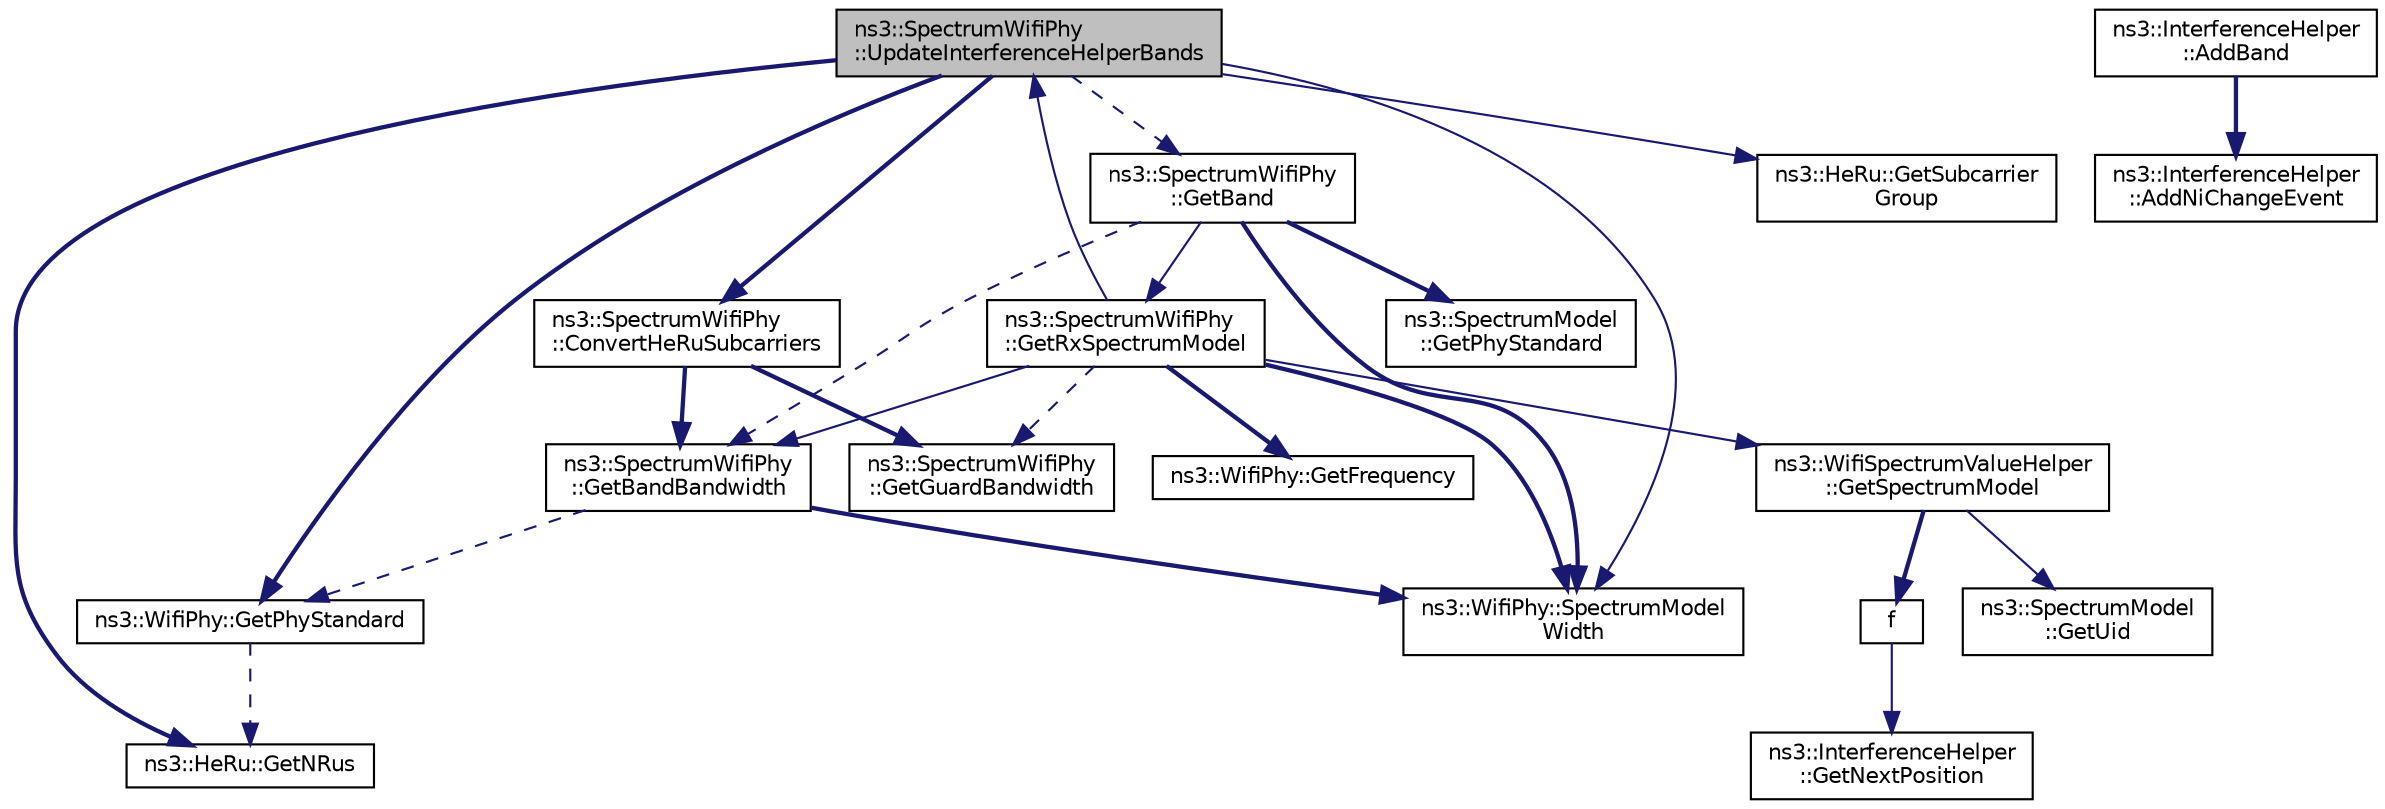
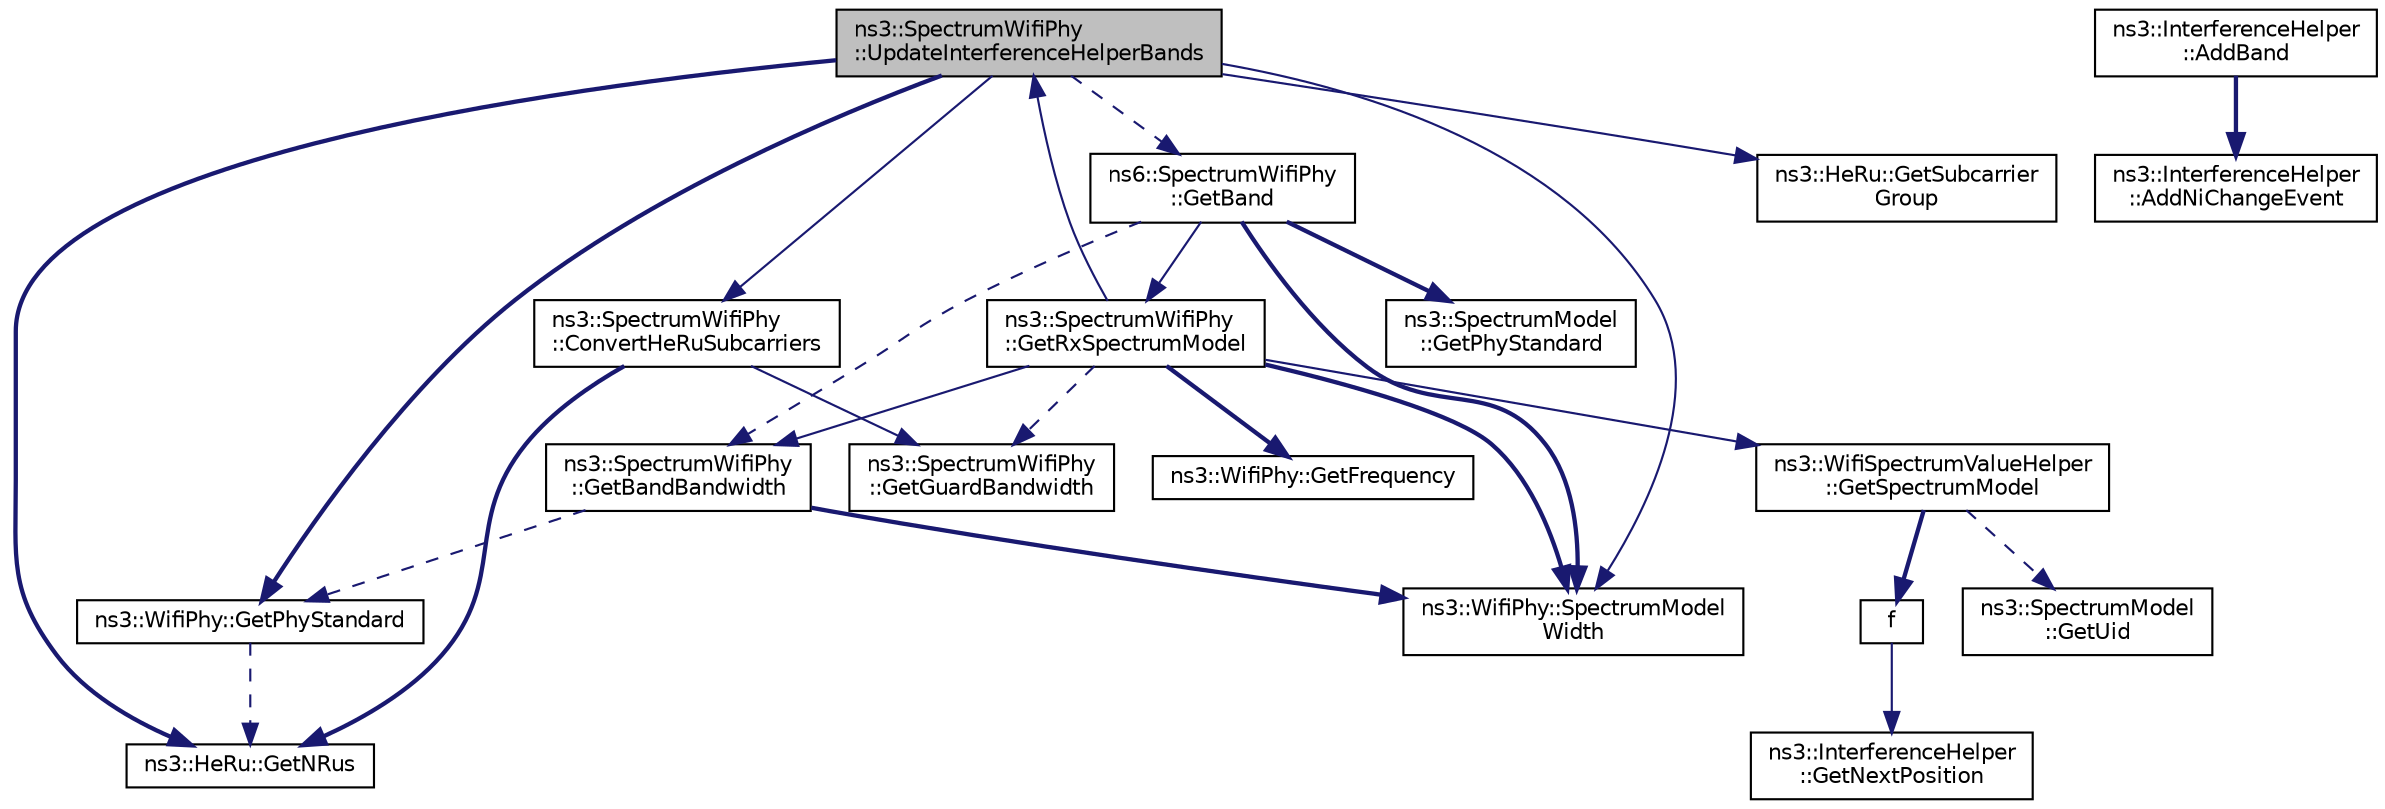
(866, 181) -> (866, 181)
(1223, 188) -> (1223, 188)
(683, 395) -> (483, 559)
(828, 403) -> (828, 403)
(2002, 542) -> (2002, 542)
